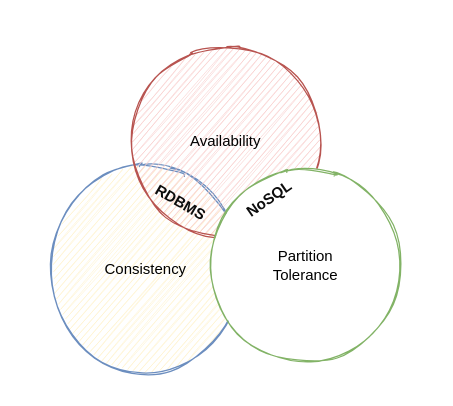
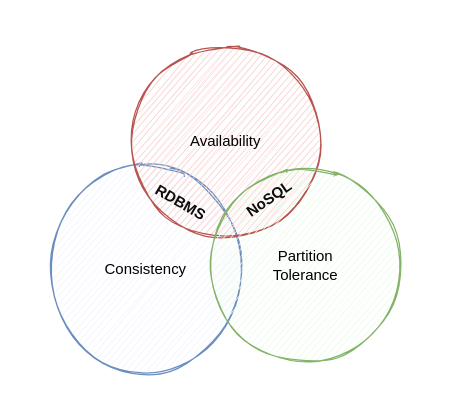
(306, 266) -> (306, 266)
(146, 269) -> (146, 269)
